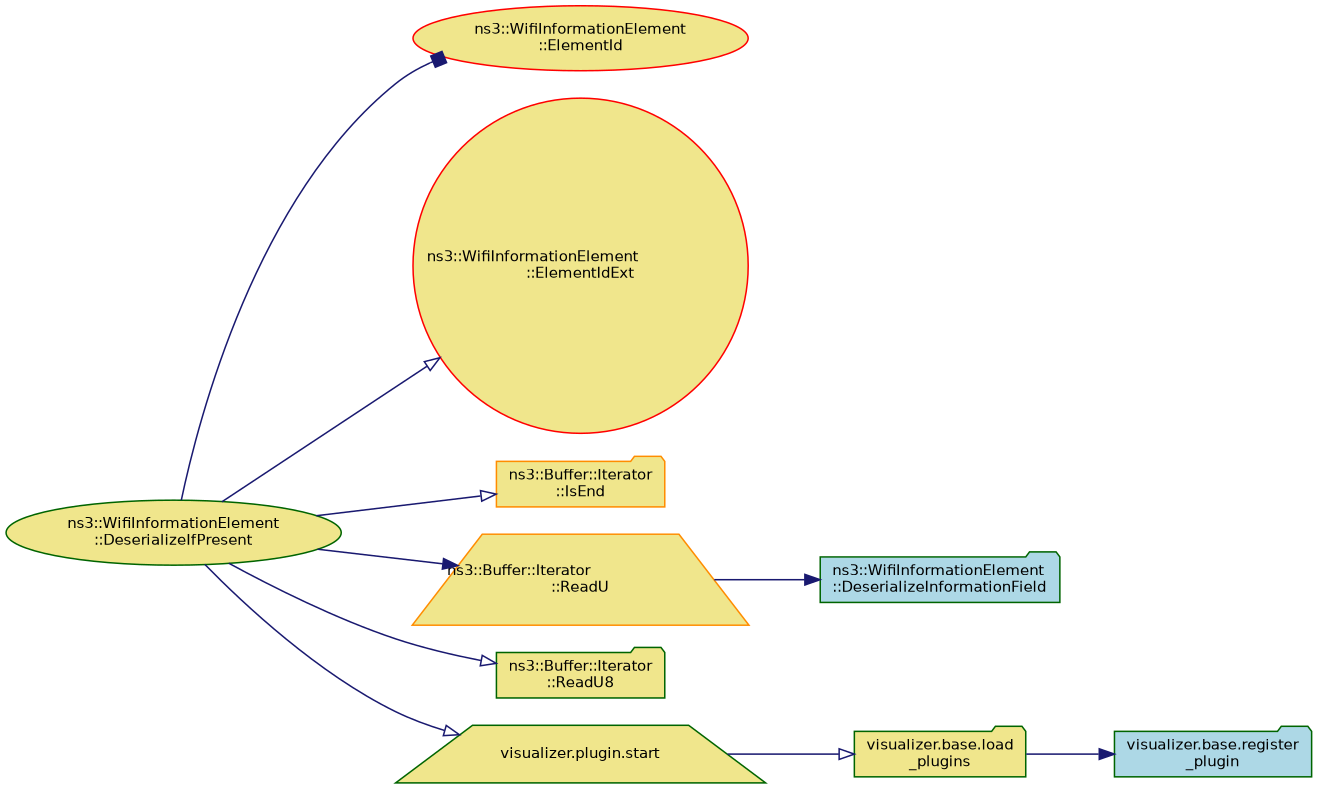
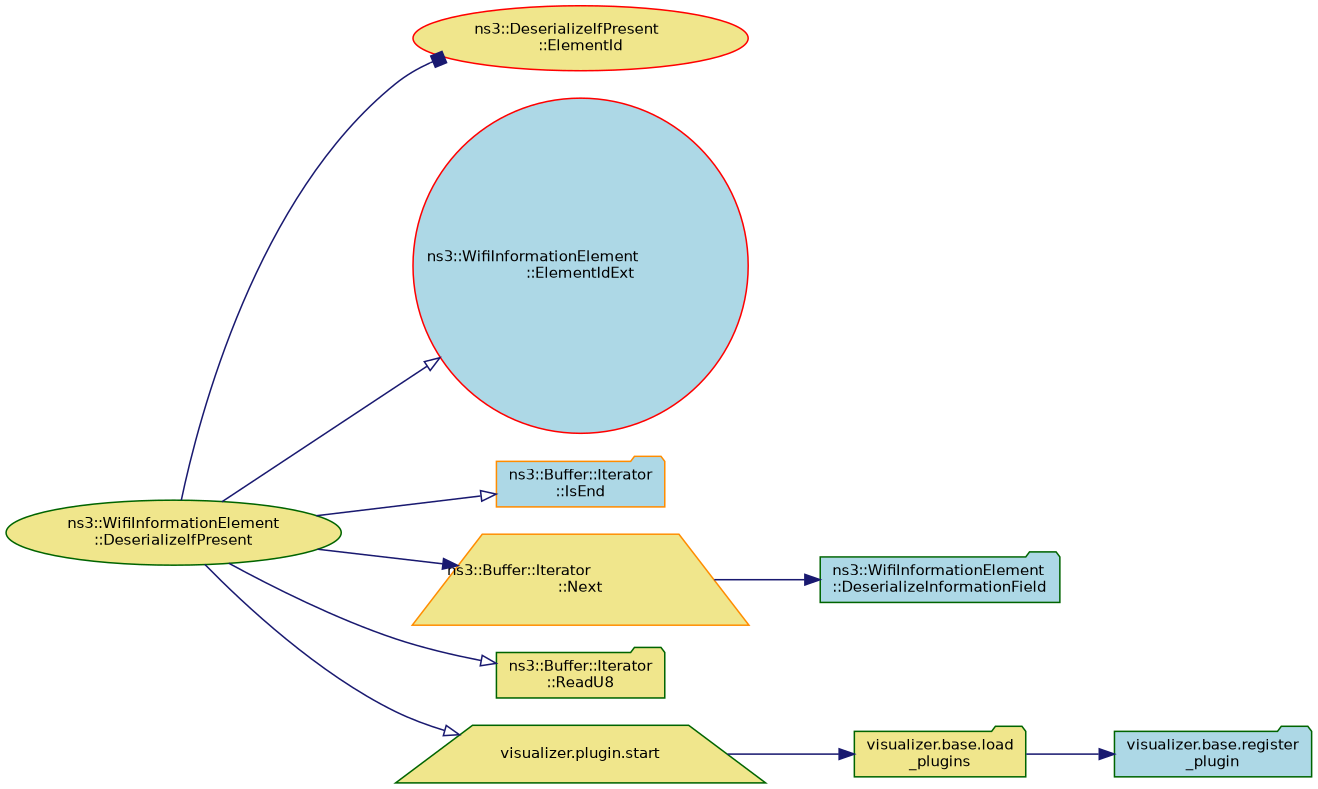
(581, 38) -> (581, 38)
(581, 266) -> (581, 266)
(581, 484) -> (581, 484)
(581, 580) -> (581, 580)
(783, 754) -> (783, 754)
